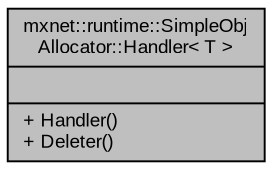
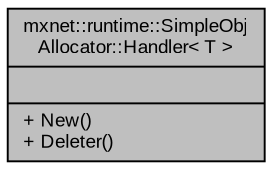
(71, 121) -> (58, 121)
